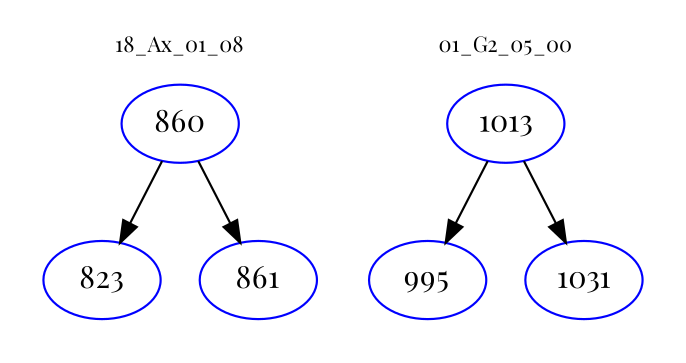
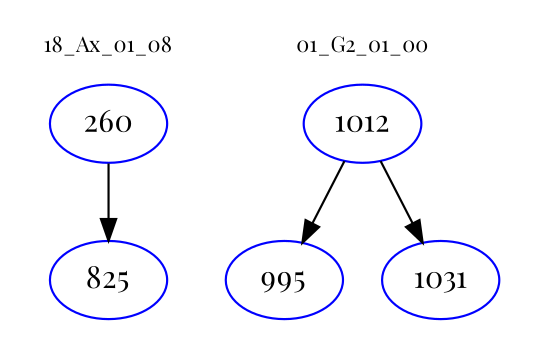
(506, 47) -> (363, 47)
(180, 124) -> (109, 124)
(506, 124) -> (363, 124)
(102, 280) -> (109, 280)
(258, 280) -> none
